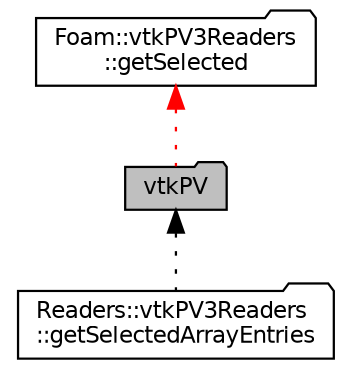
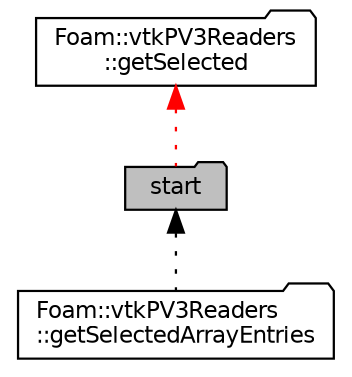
(176, 188) -> (176, 188)
(176, 325) -> (176, 325)
